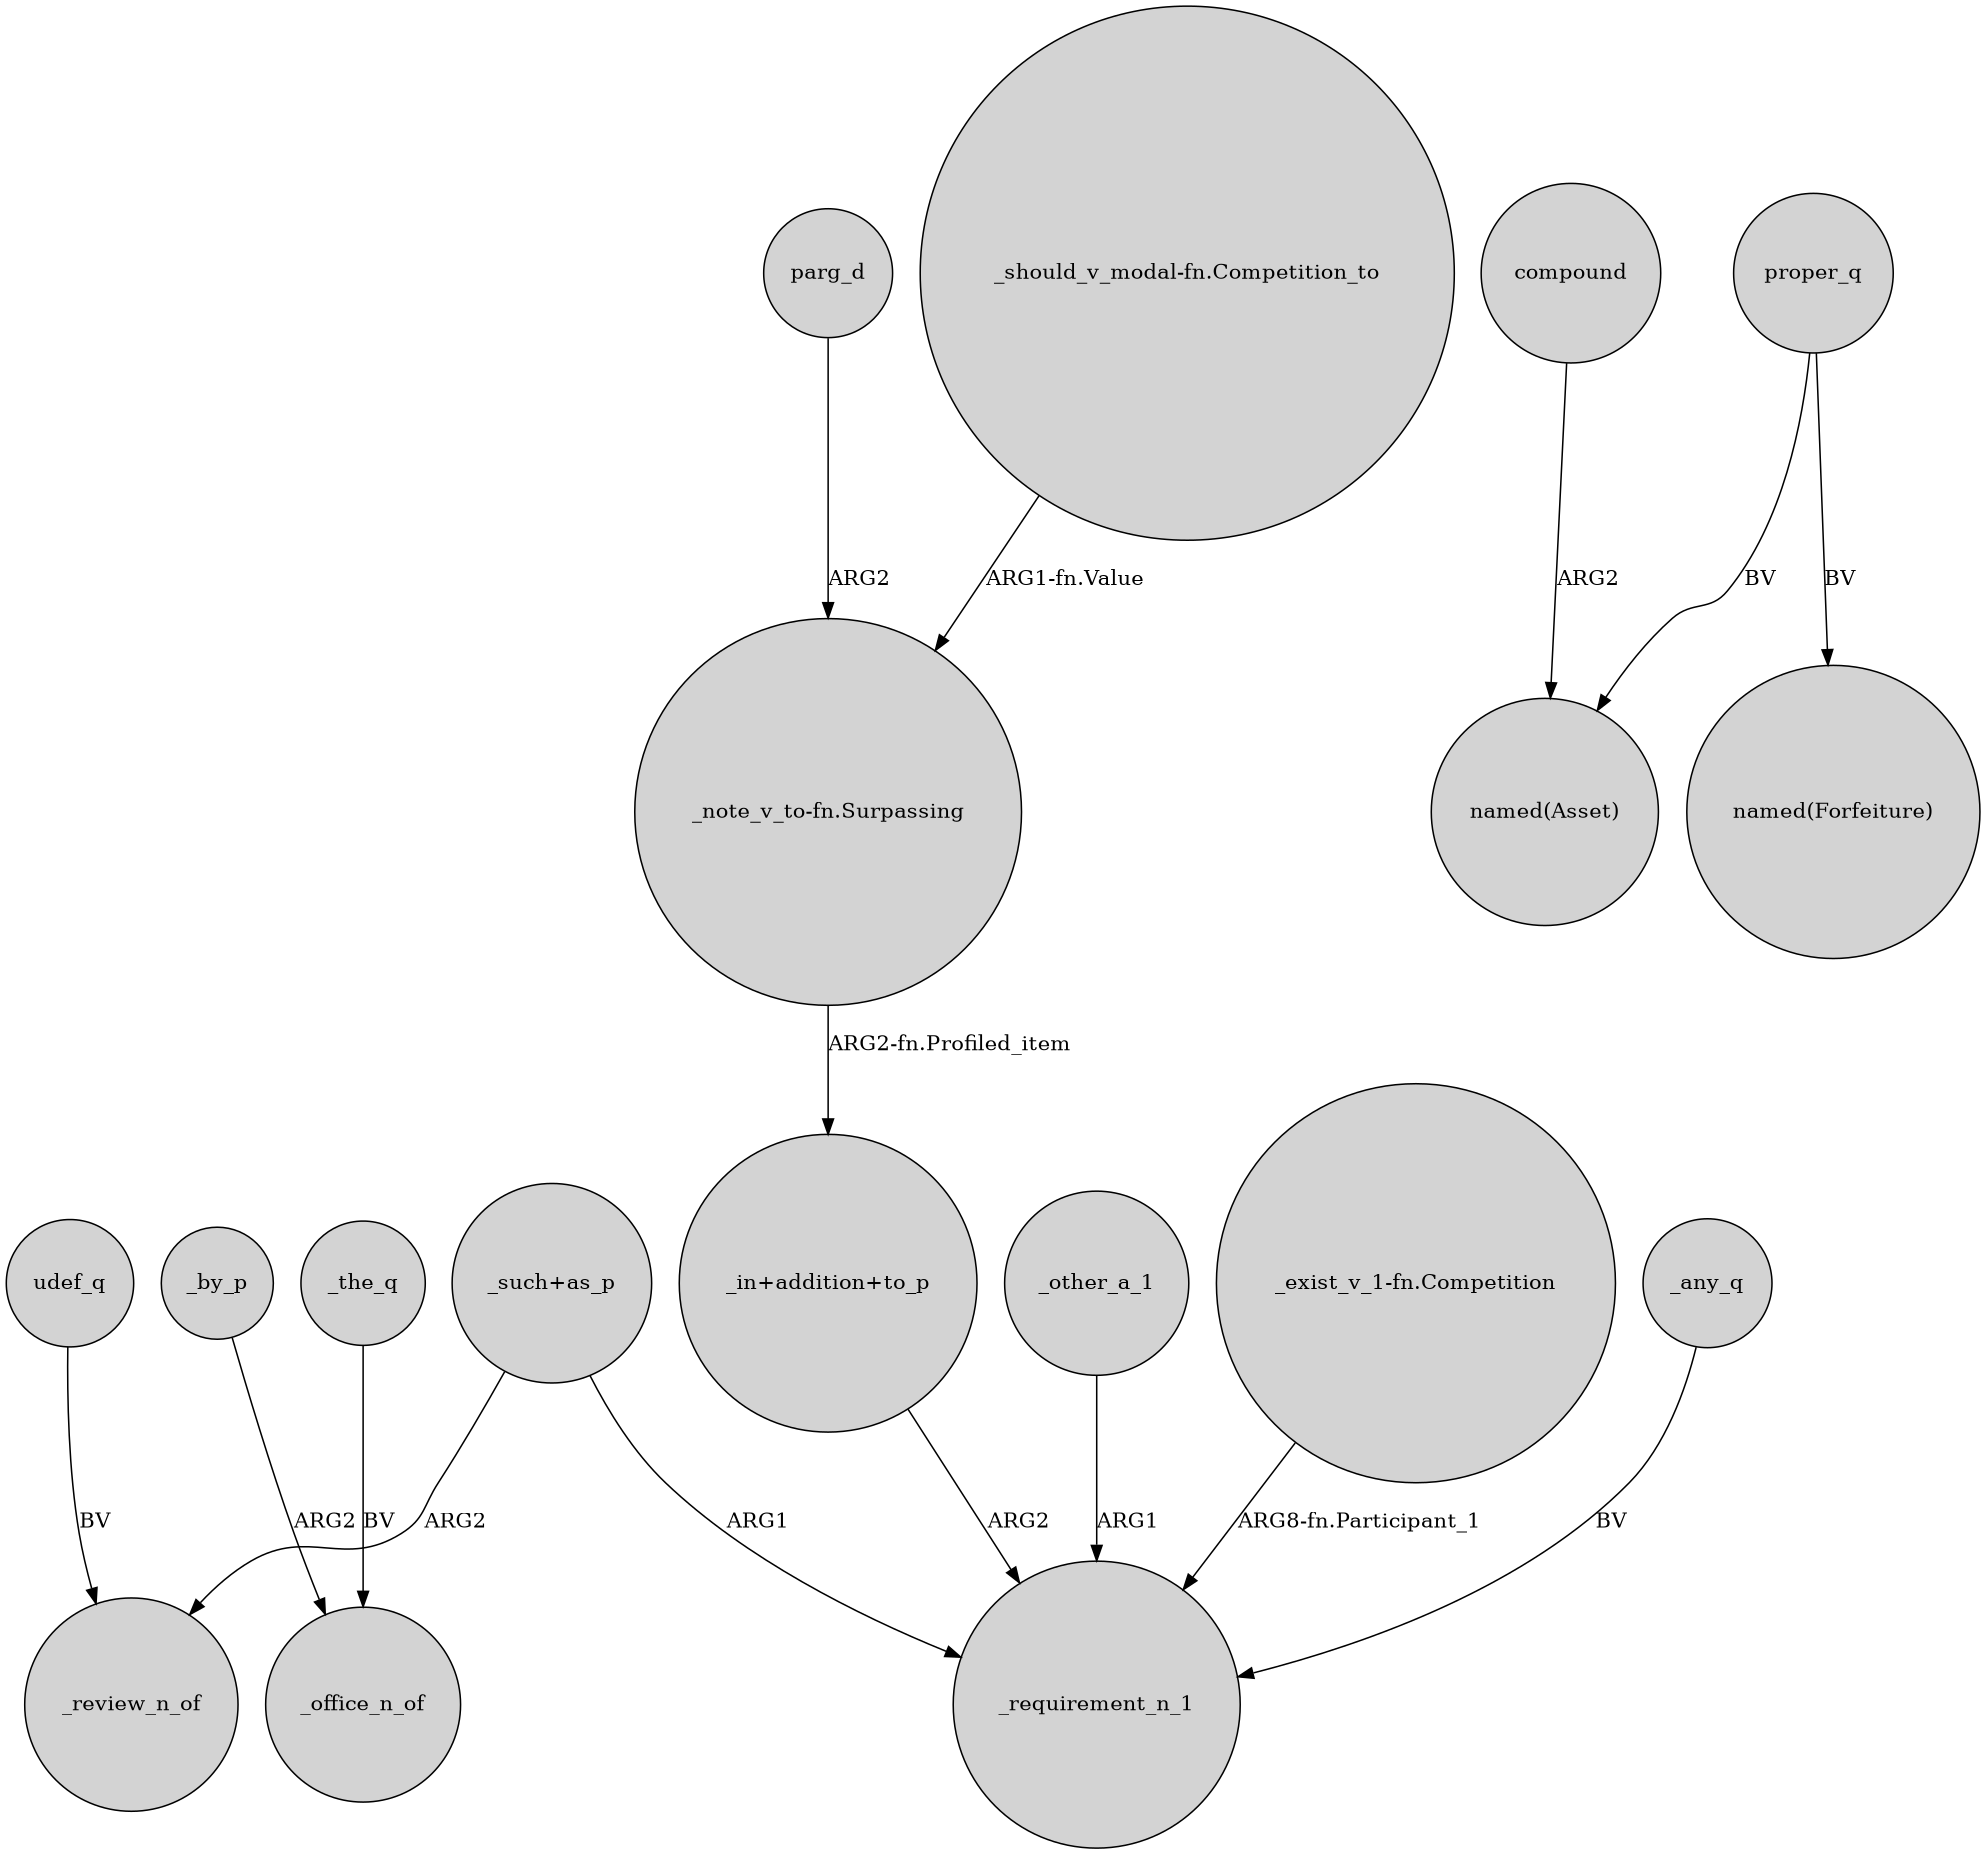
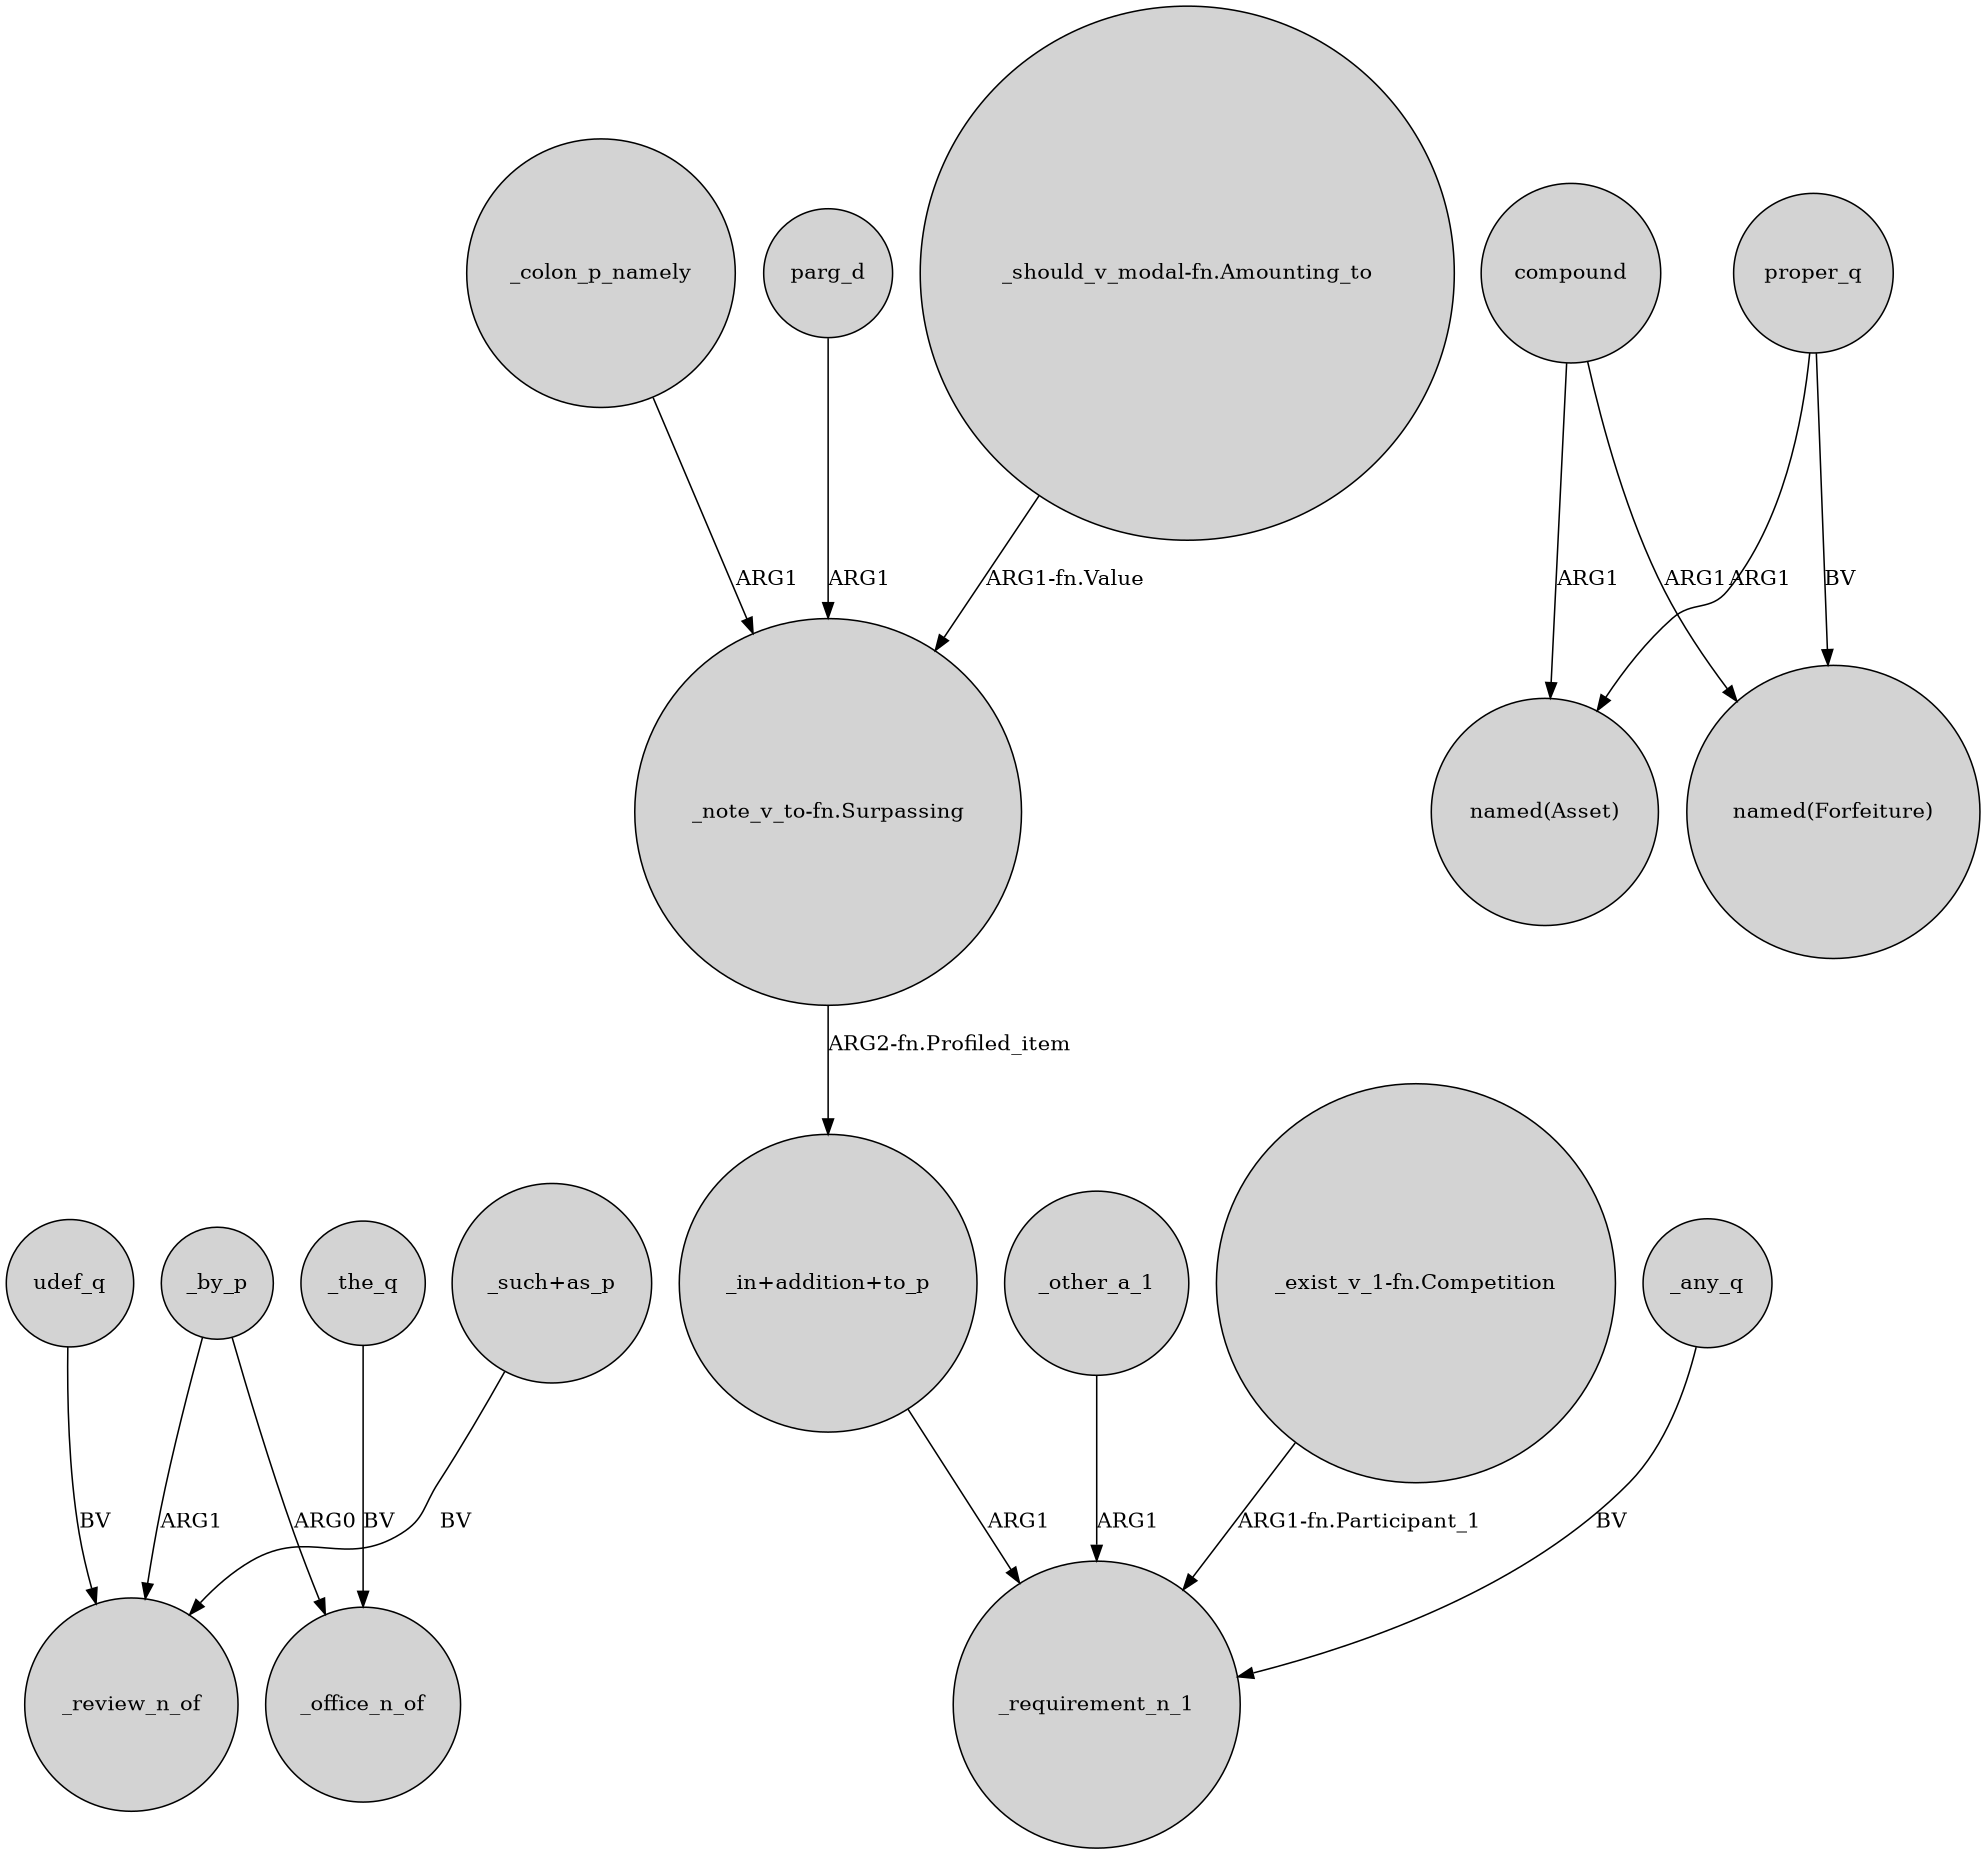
none -> (601, 273)
(1187, 273) -> (1187, 273)
none -> (1639, 533)
(860, 579) -> (860, 579)
(1589, 579) -> (1589, 579)
(1760, 579) -> (1760, 579)
none -> (172, 1459)
(326, 1522) -> (326, 1522)
(456, 1522) -> (456, 1522)
(1019, 1522) -> (1019, 1522)
(1360, 1522) -> (1360, 1522)
(743, 1544) -> none
